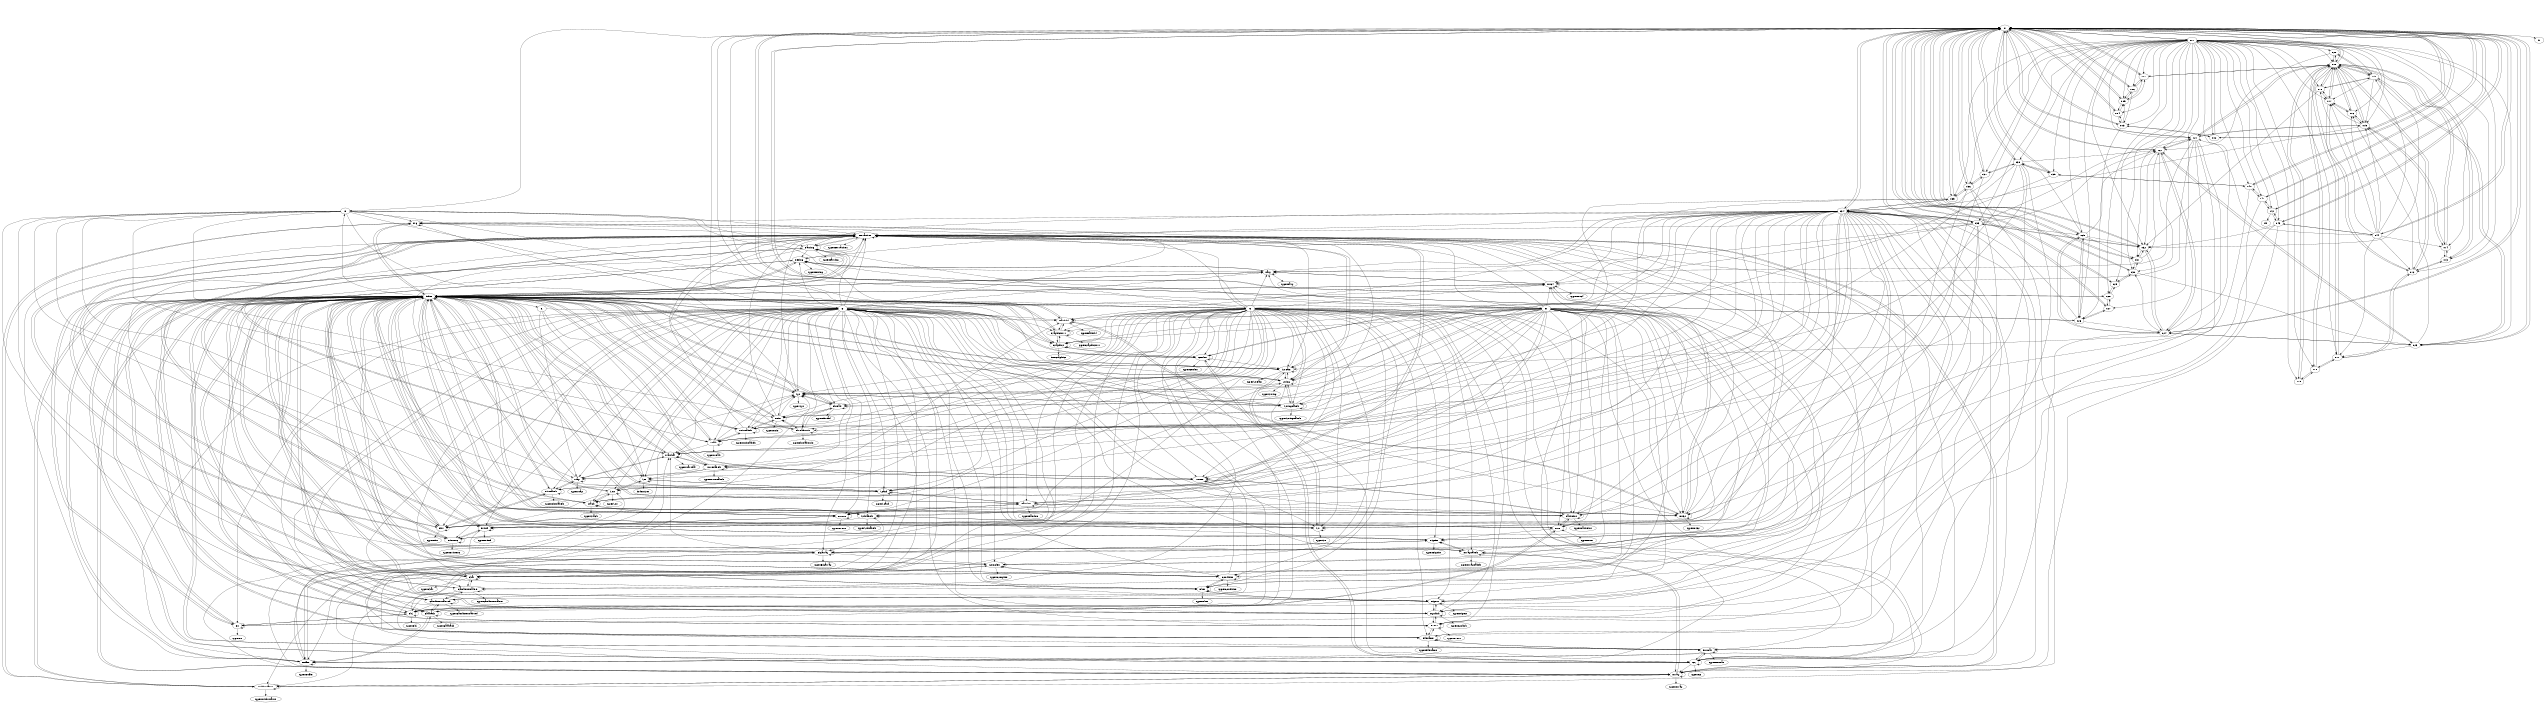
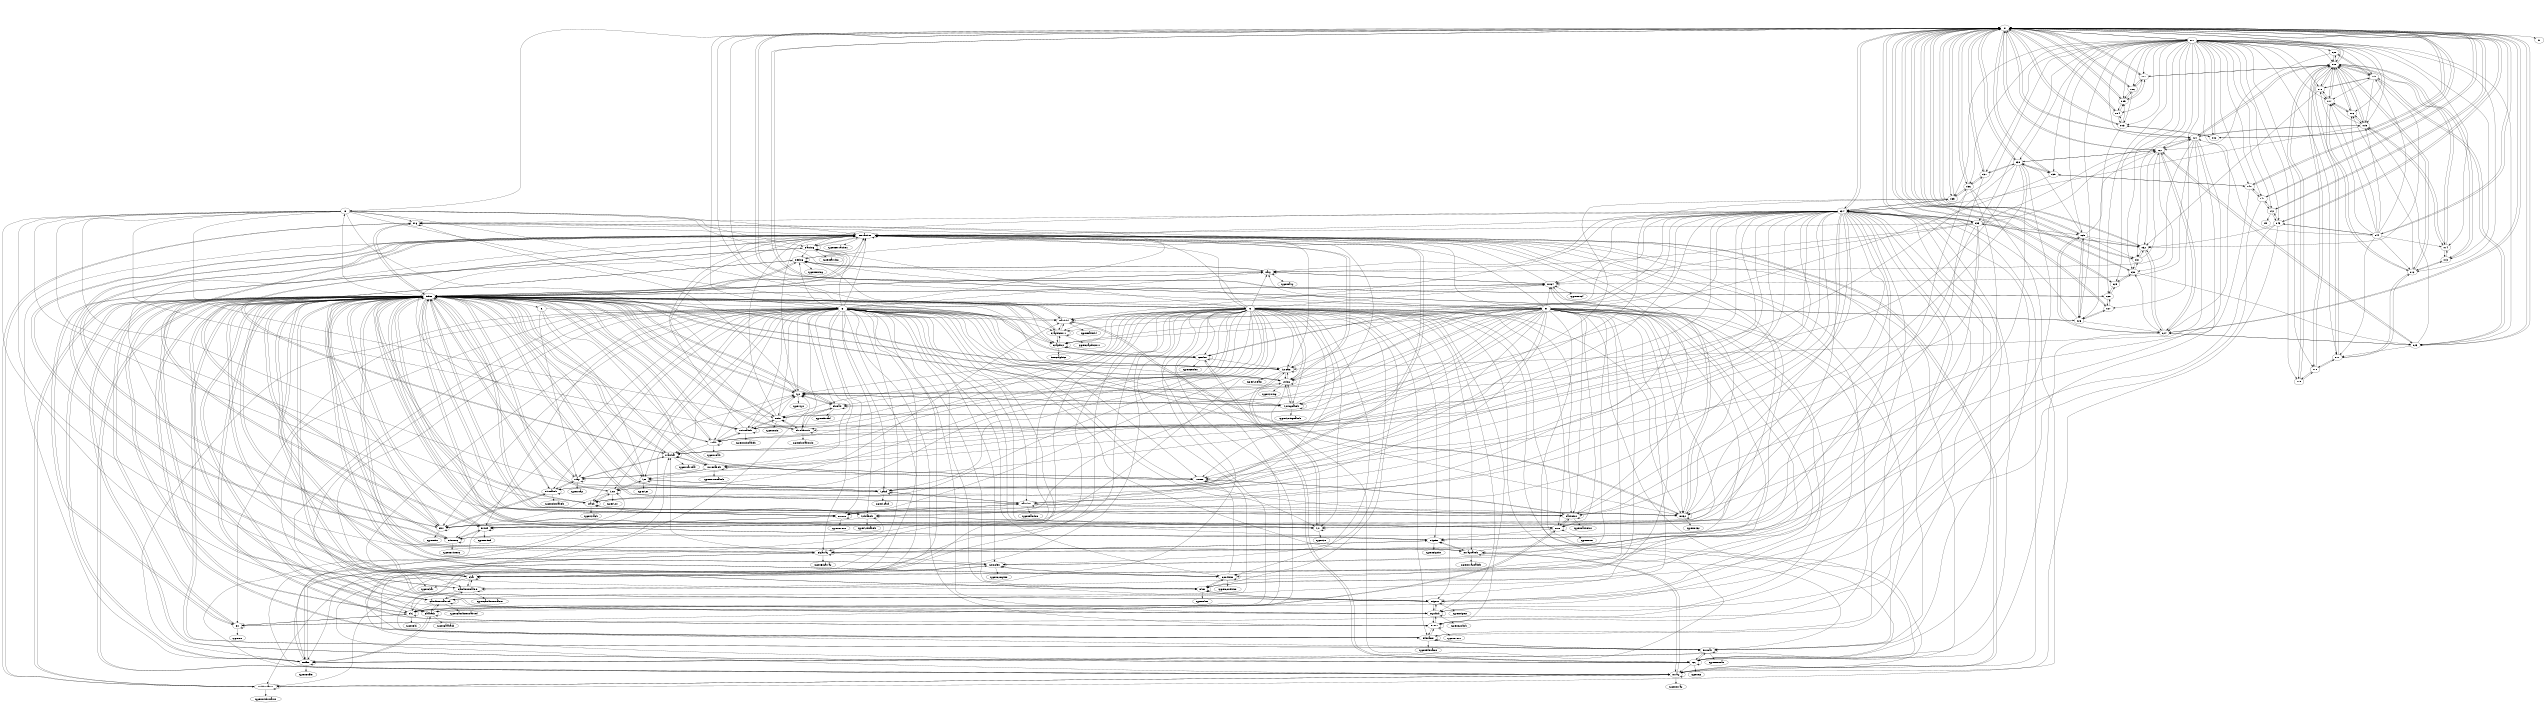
(2093, 109) -> none
none -> (2090, 156)
(460, 278) -> (462, 278)
(330, 294) -> (499, 390)
(543, 373) -> (503, 378)
none -> (1890, 434)
(643, 492) -> (643, 492)
